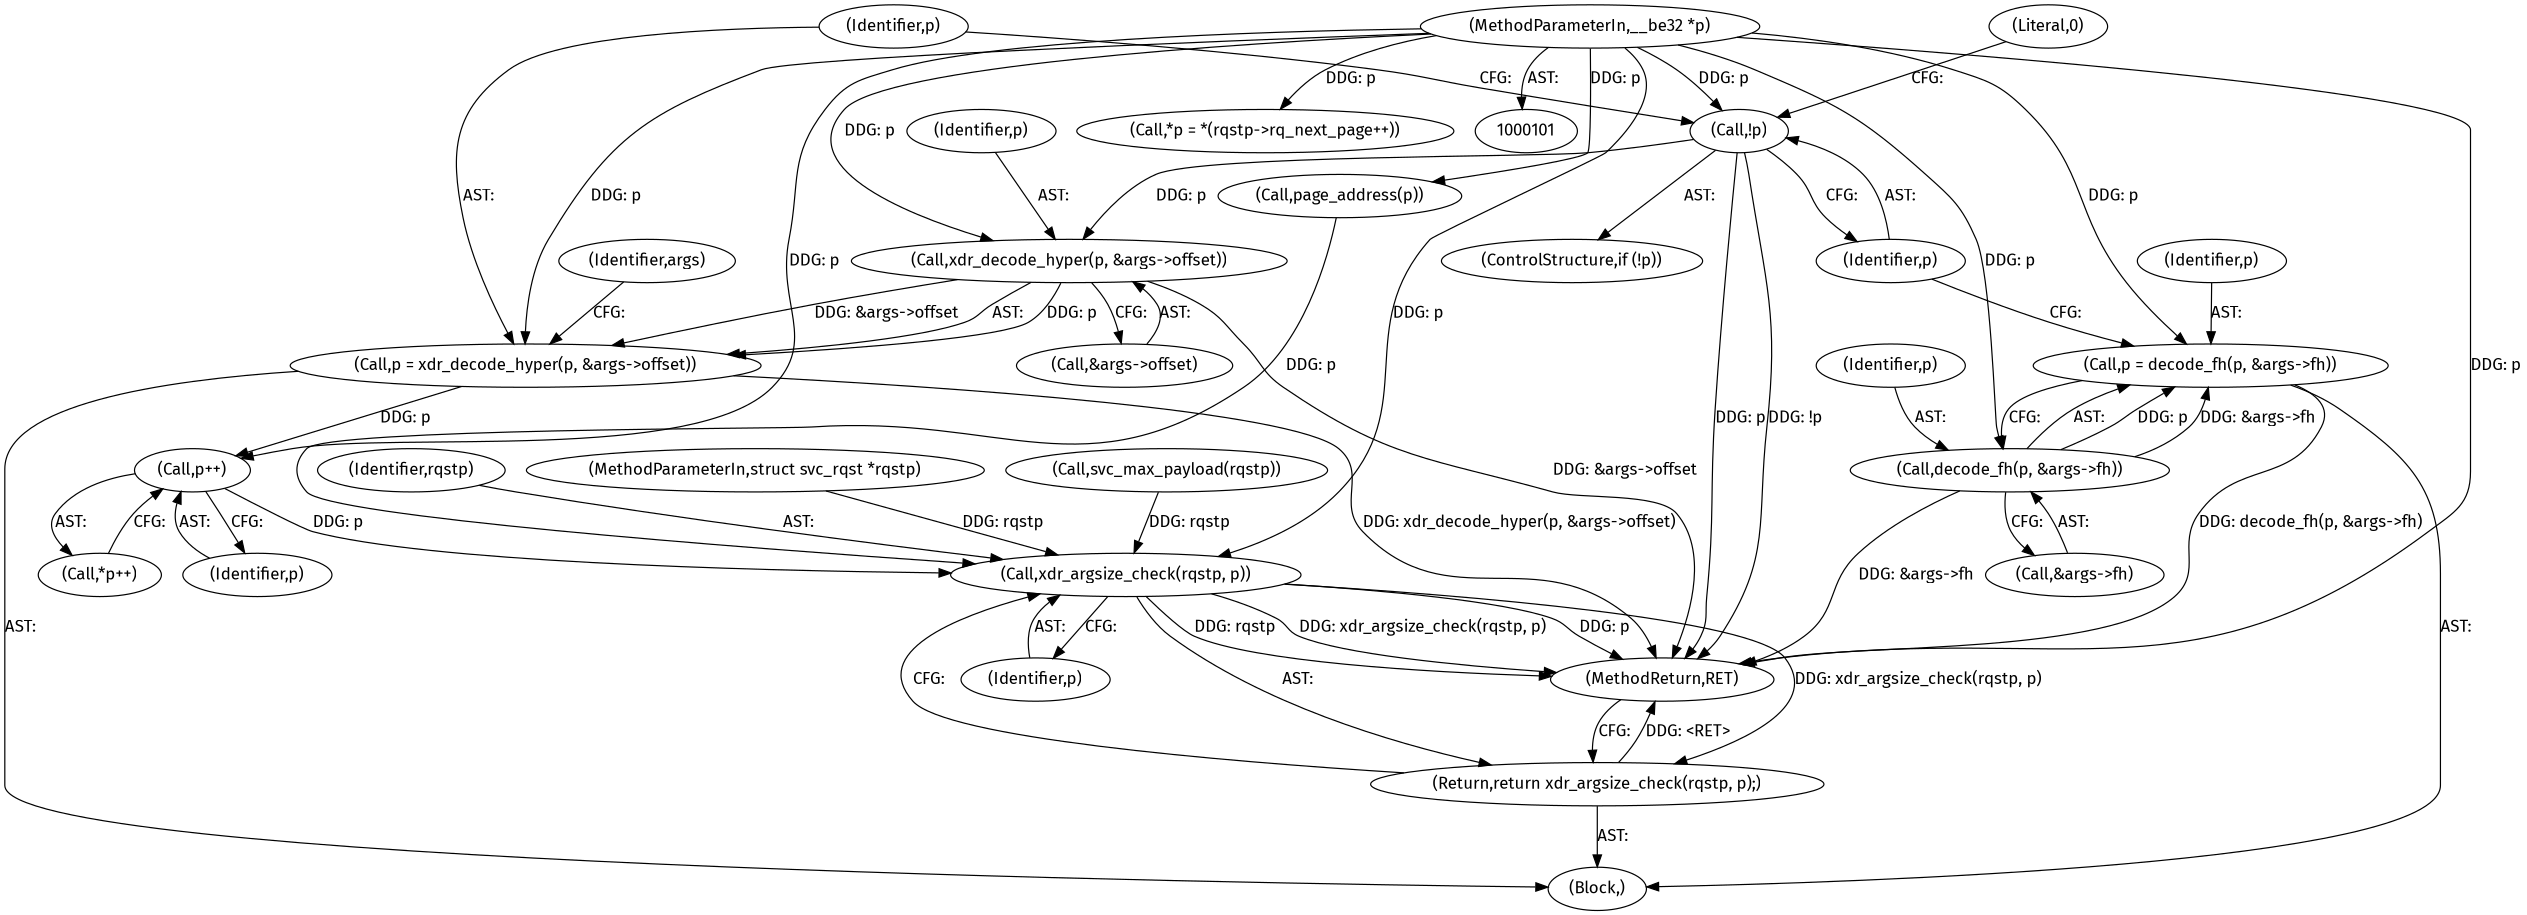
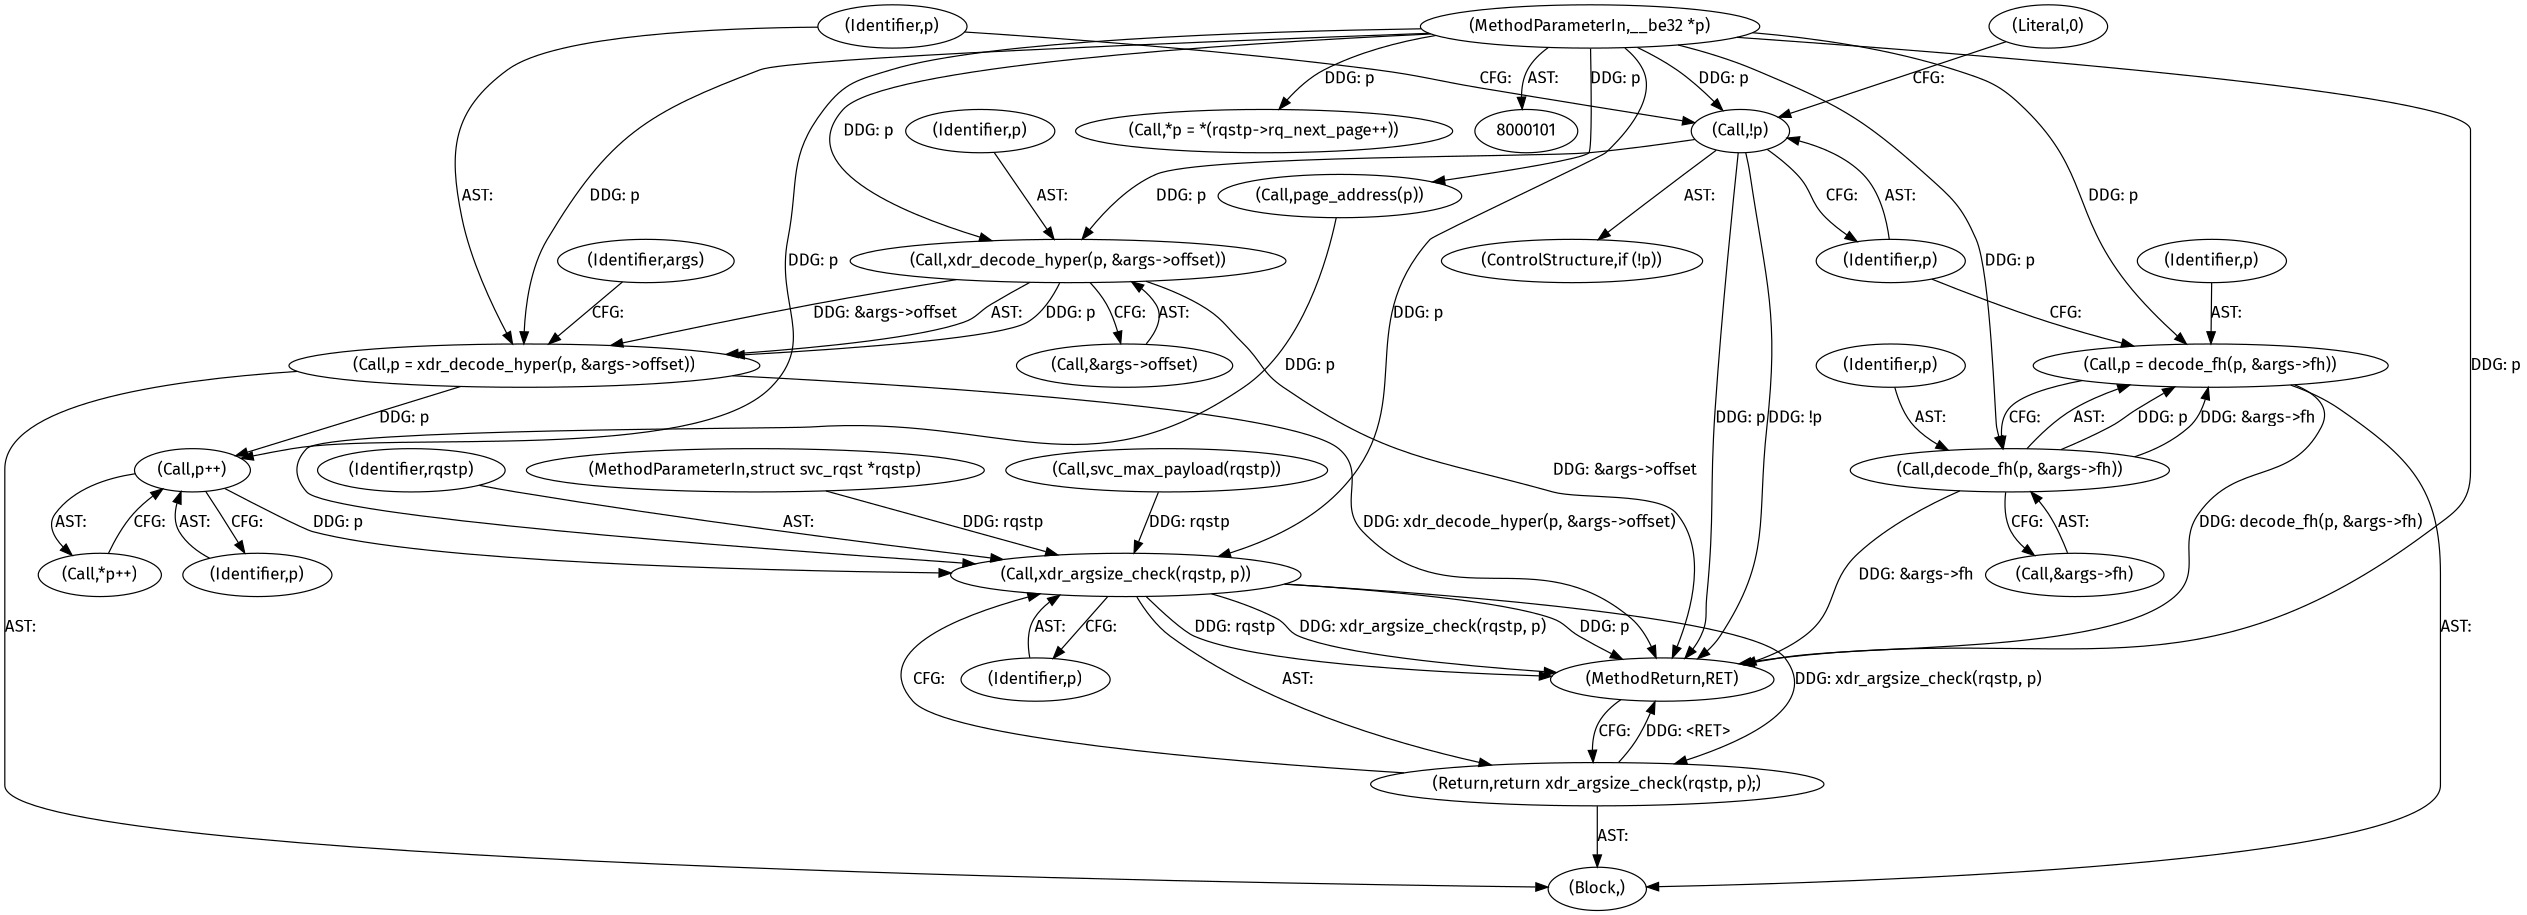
(1526, 131) -> (1526, 131)
